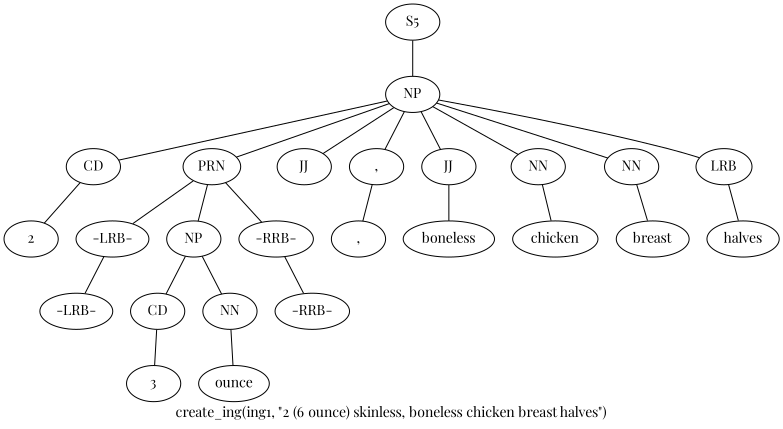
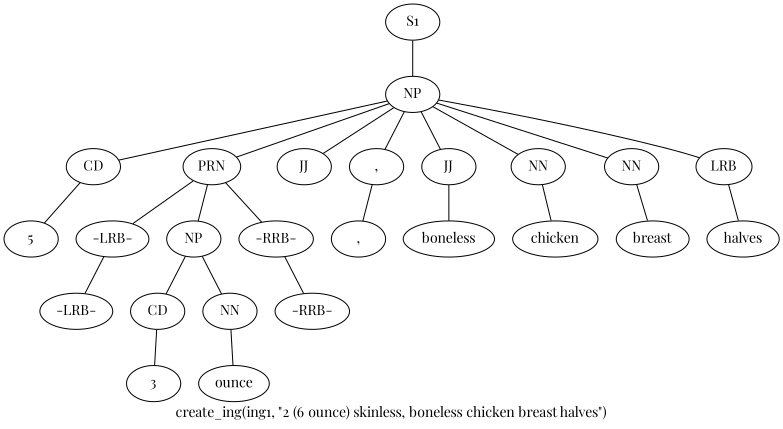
(413, 22) -> (413, 22)
(31, 239) -> (31, 239)
